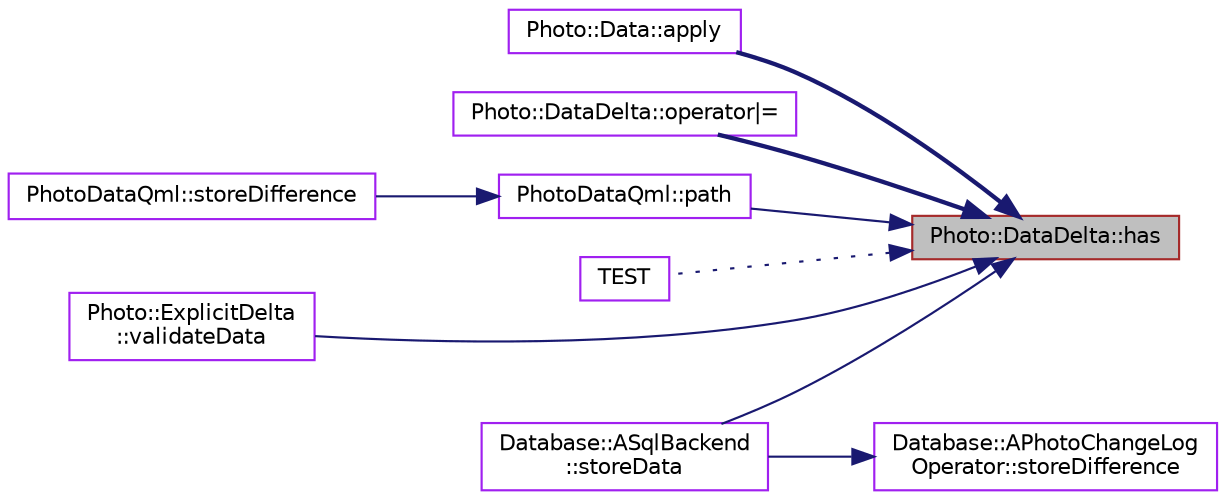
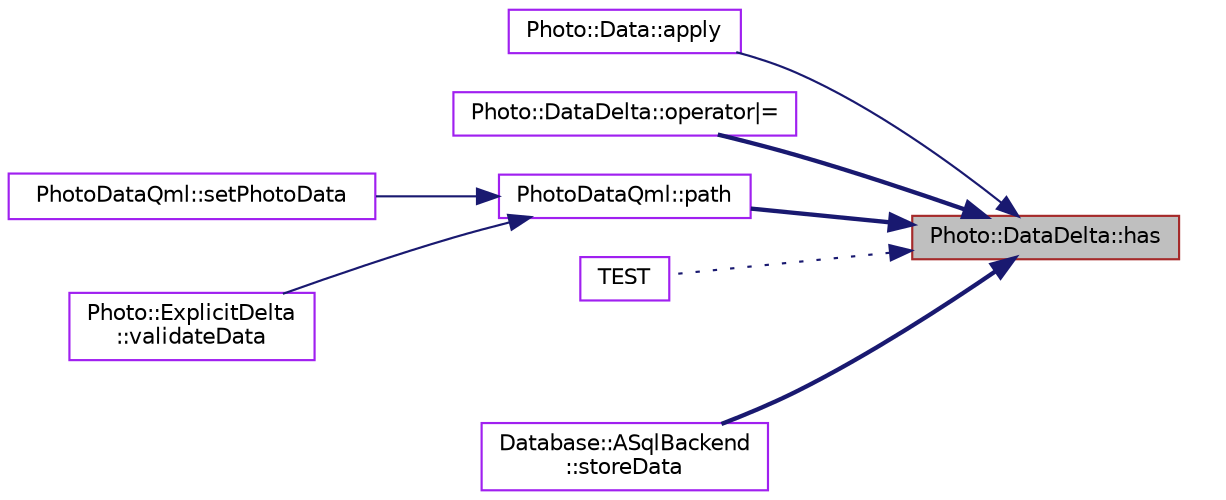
(876, 115) -> (876, 115)
(192, 196) -> (192, 196)
(820, 215) -> (820, 215)
(650, 336) -> (396, 255)
(863, 355) -> (863, 355)
(1046, 457) -> none
